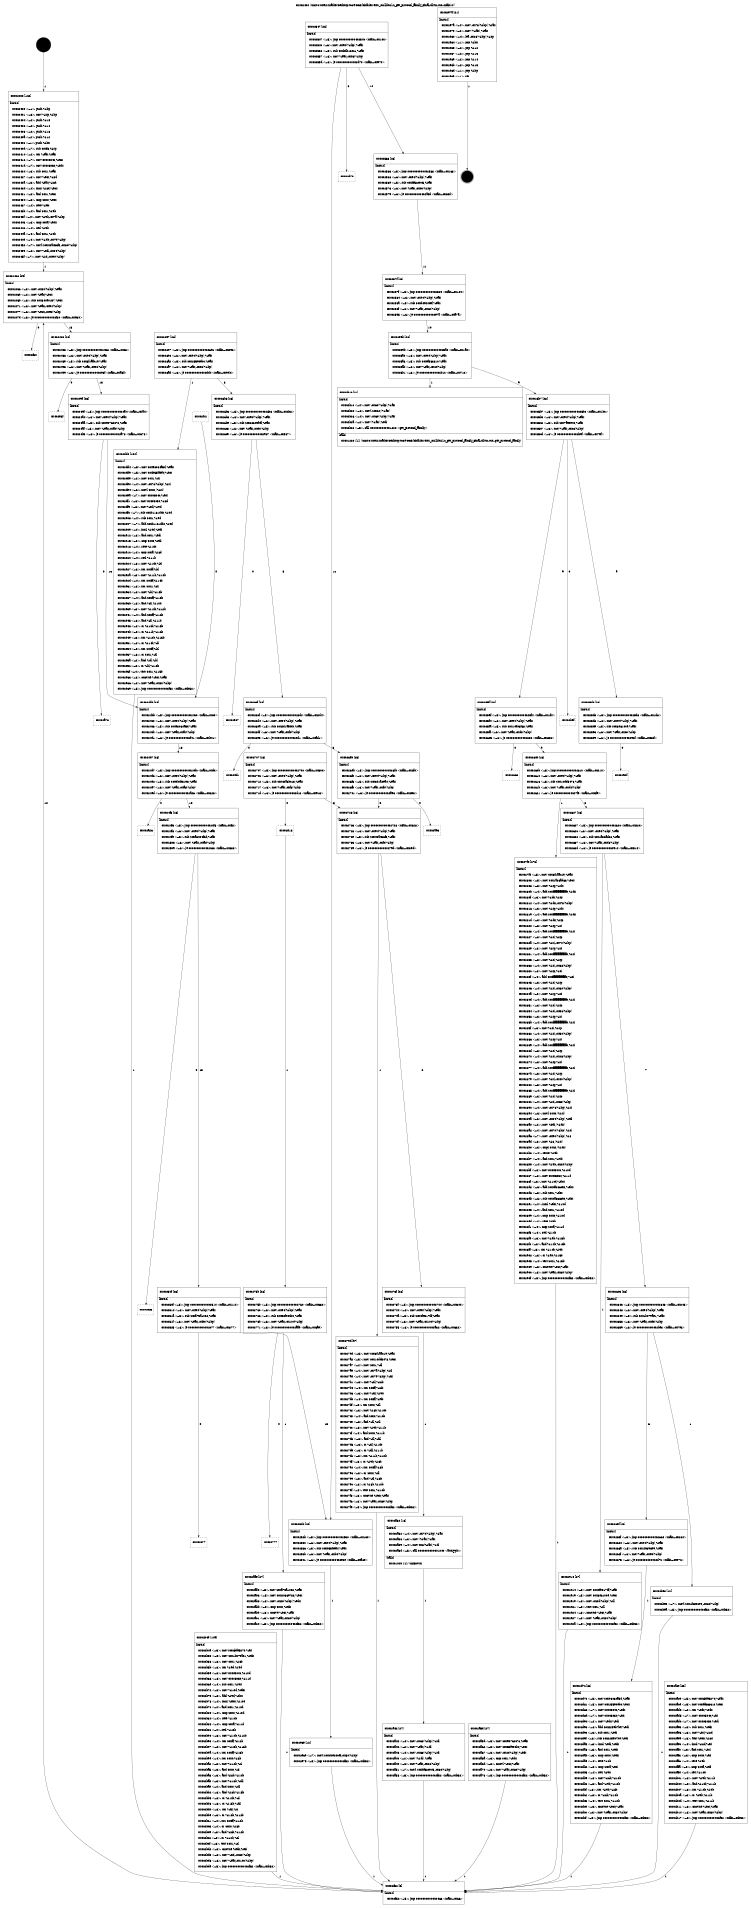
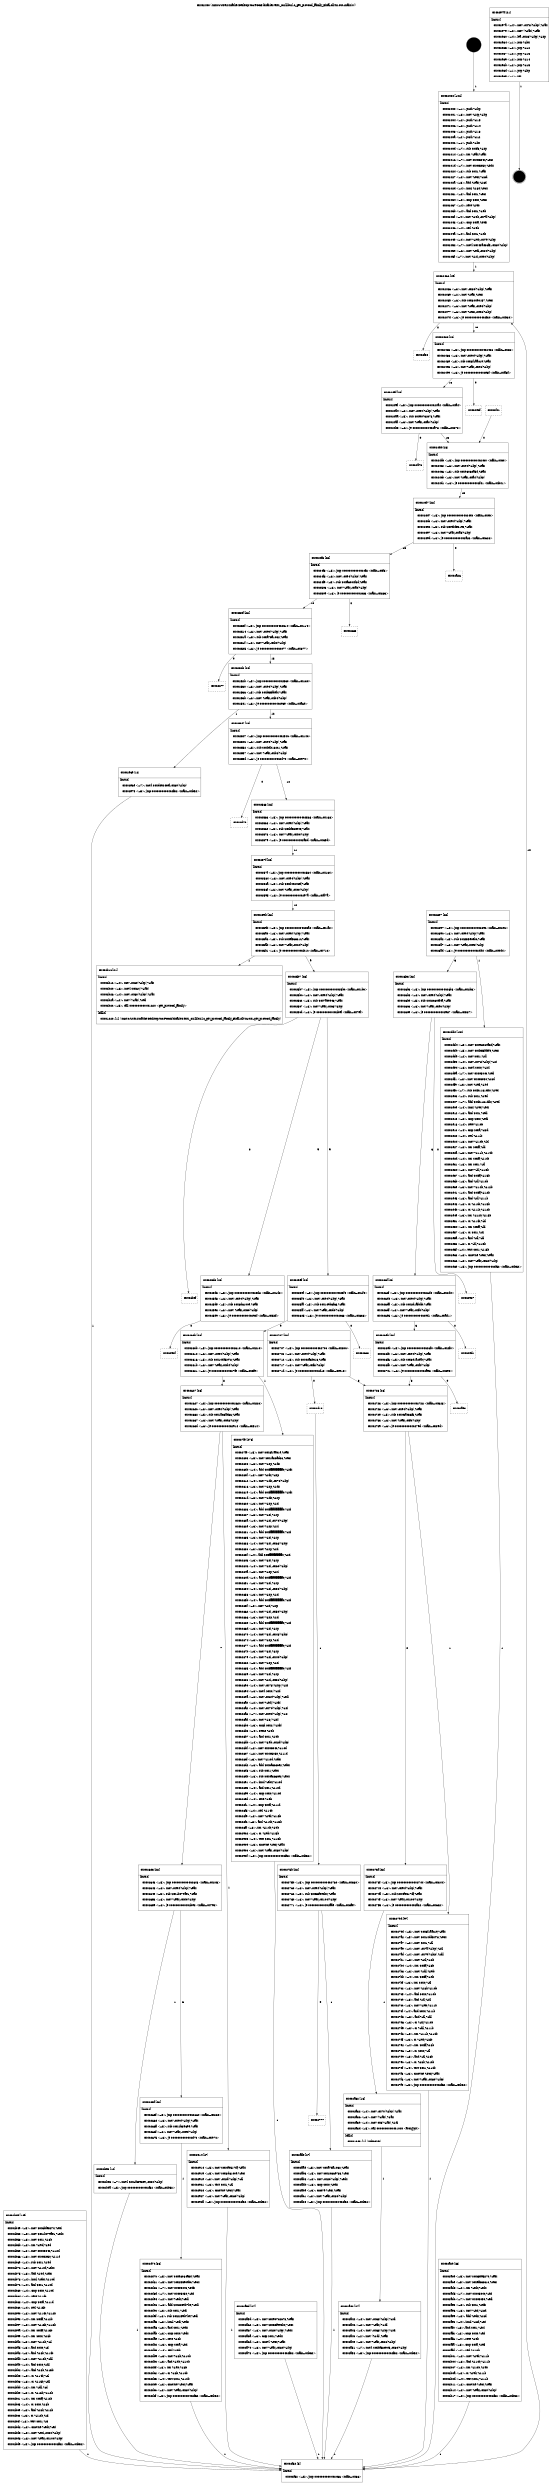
(332, 792) -> (270, 713)
